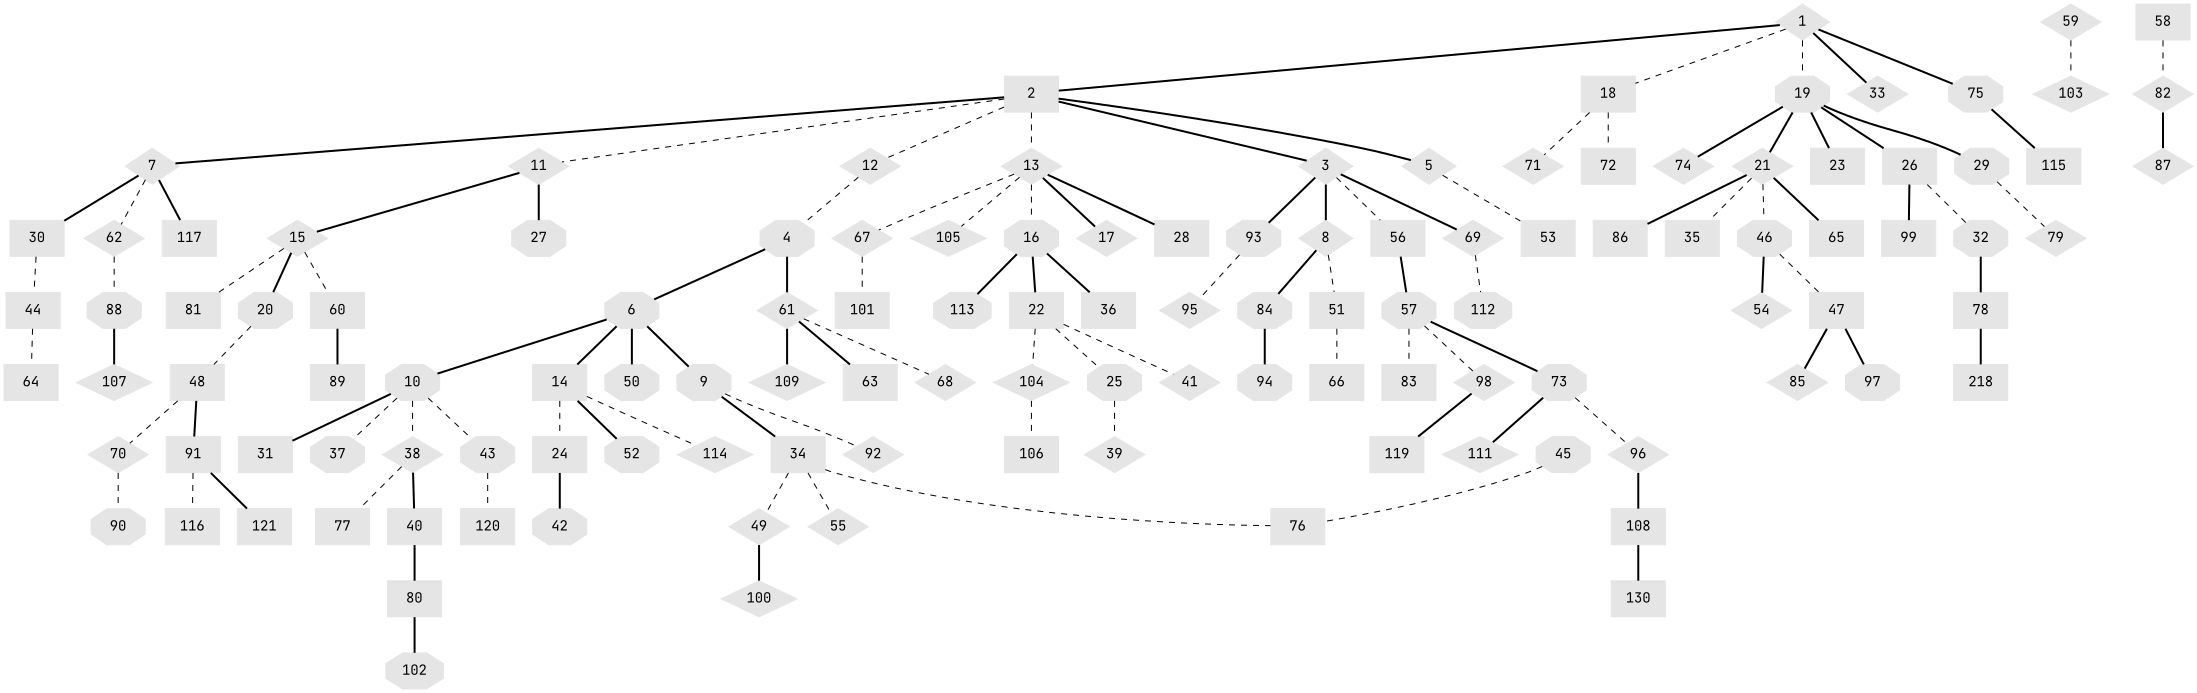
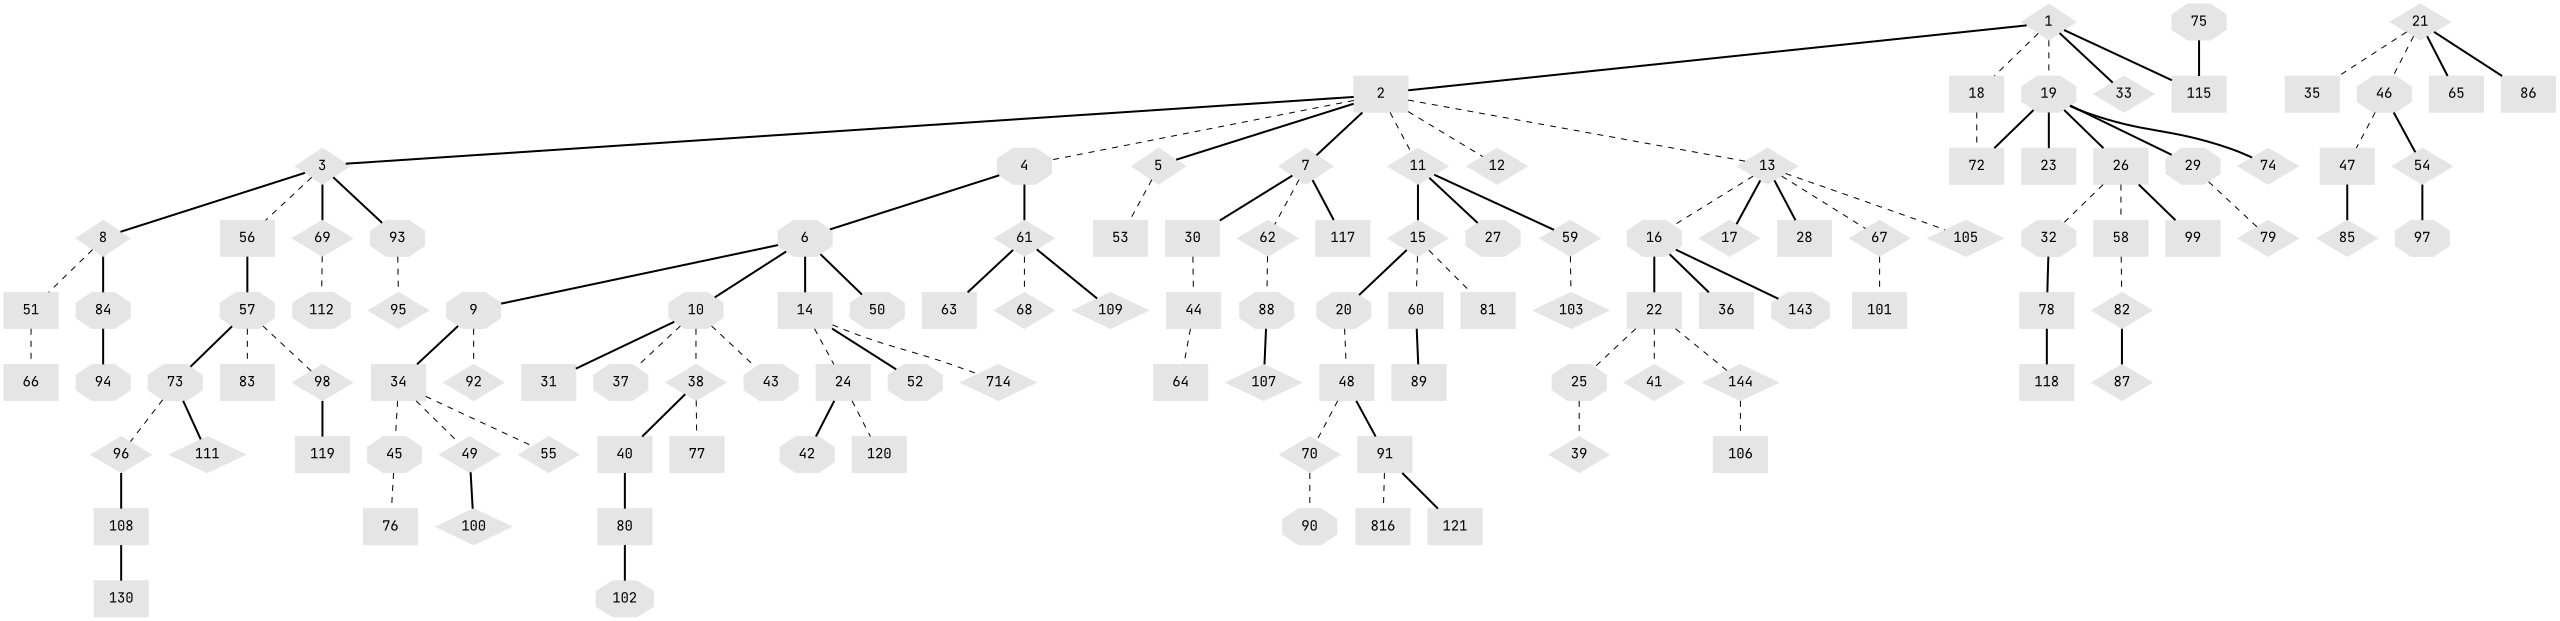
(1886, 57) -> (2118, 55)
(1781, 132) -> (2014, 129)
(1533, 166) -> none
(831, 200) -> (1203, 130)
none -> (1494, 202)
none -> (2121, 202)
(962, 310) -> (1800, 310)
(1855, 347) -> (2422, 202)
(1031, 383) -> (1740, 383)
(1981, 383) -> (2047, 383)
(715, 455) -> (998, 383)
(488, 491) -> (861, 419)
(1046, 512) -> (397, 419)
(192, 527) -> (1383, 527)
